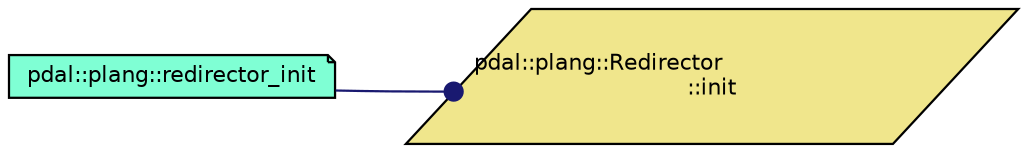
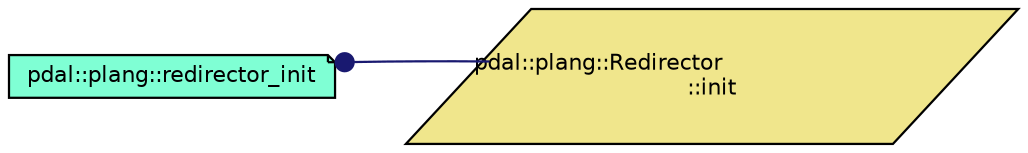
(390, 91) -> (422, 61)
